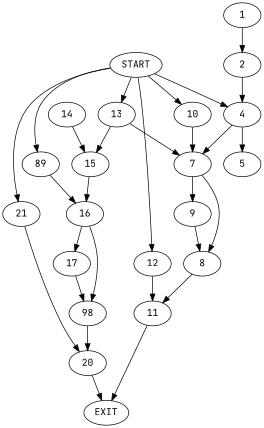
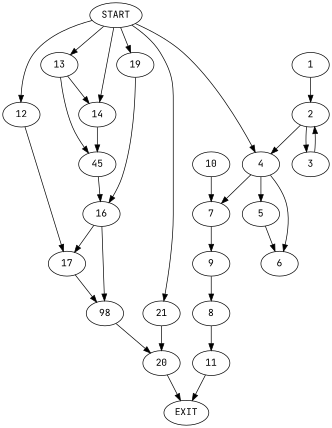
(162, 88) -> (107, 61)
(152, 138) -> (76, 87)
(41, 164) -> (135, 65)
(90, 164) -> (97, 164)
none -> (311, 164)
(219, 209) -> none
none -> (280, 264)
(153, 285) -> (43, 186)
